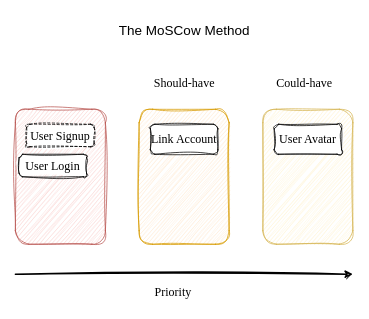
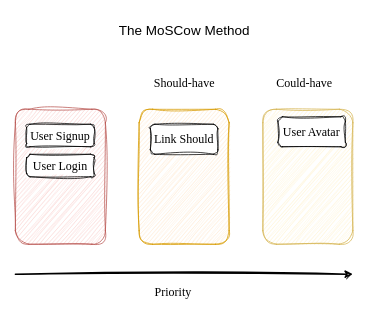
(60, 135) -> (60, 135)
(184, 139) -> (184, 139)
(308, 139) -> (312, 132)
(53, 165) -> (60, 165)
